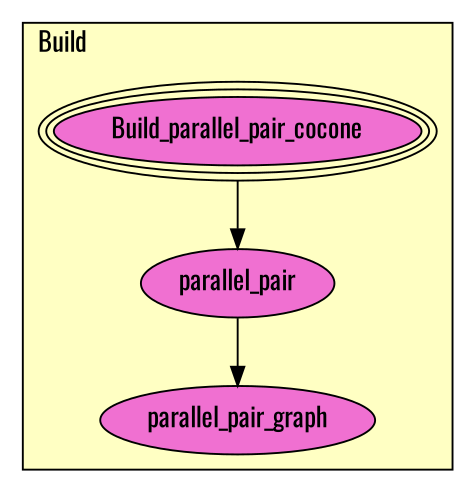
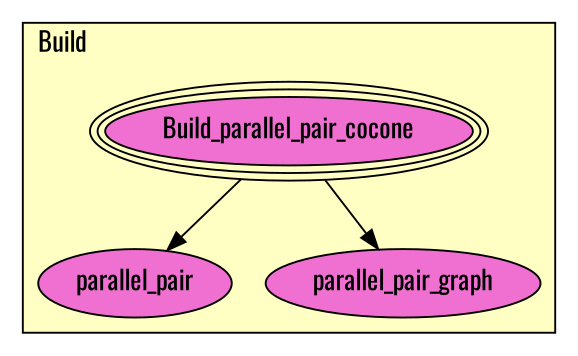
(238, 342) -> (346, 207)
